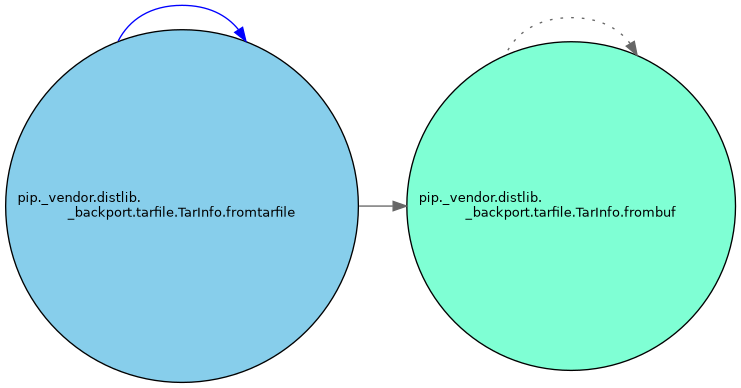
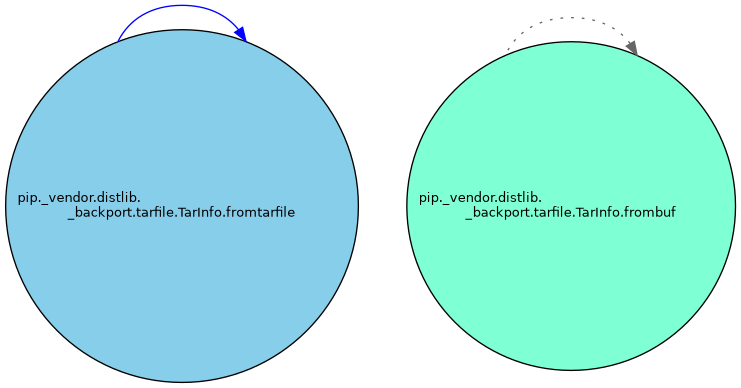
(376, 206) -> none
